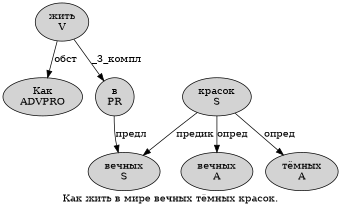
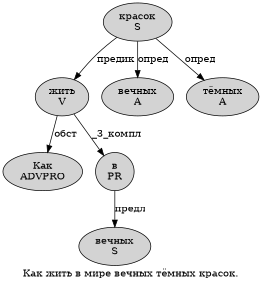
(173, 131) -> (97, 54)
